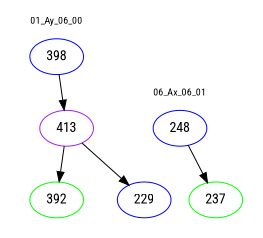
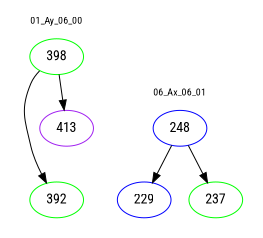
(57, 57) -> (57, 57)
(95, 155) -> (164, 160)
(62, 159) -> (25, 122)
